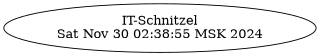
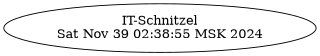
(160, 28) -> (160, 28)
